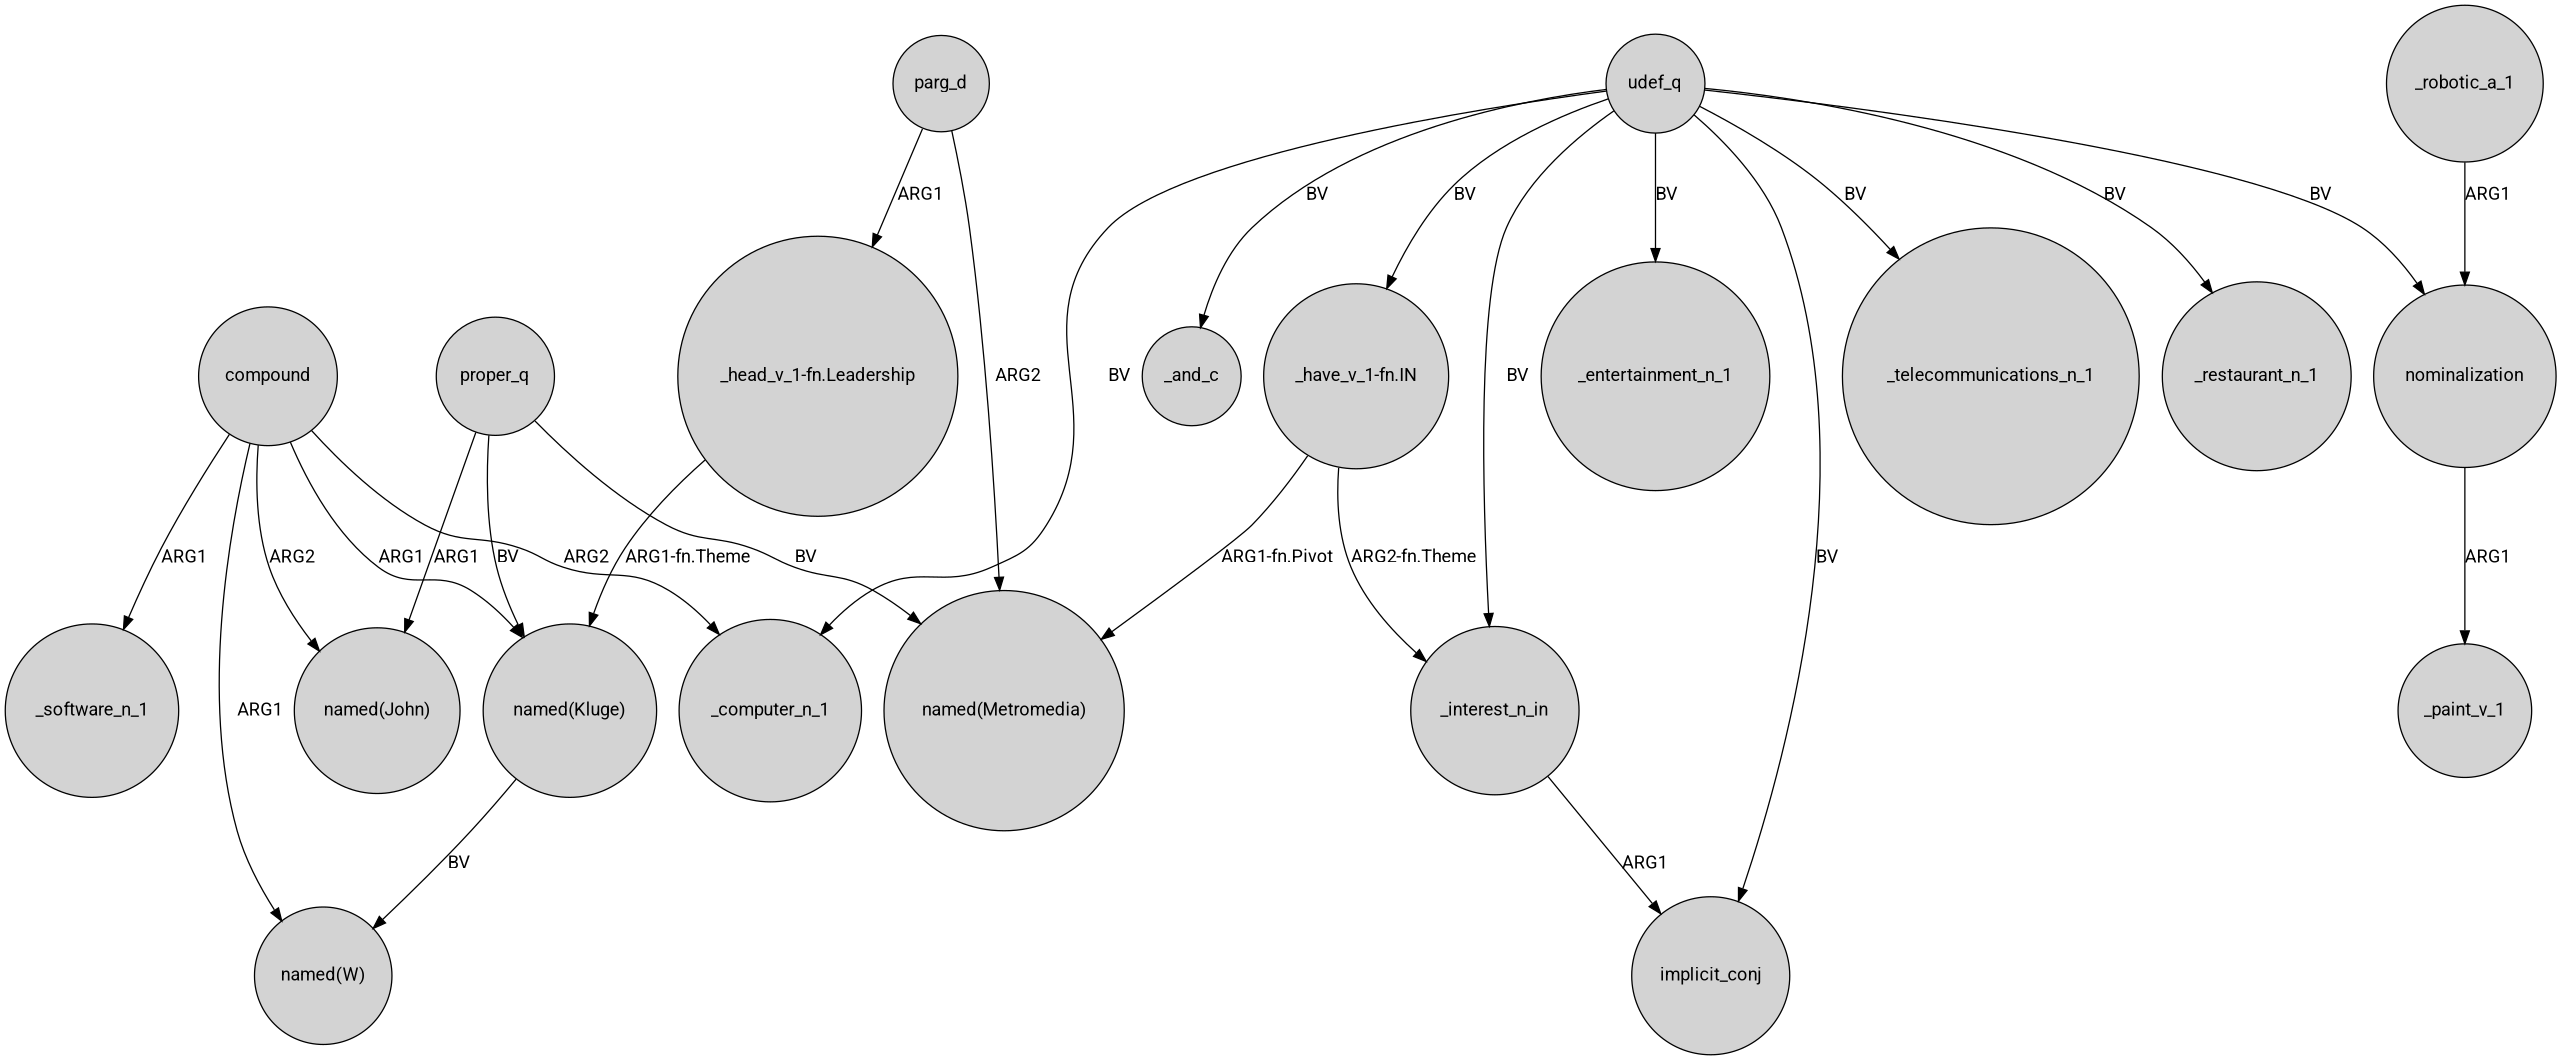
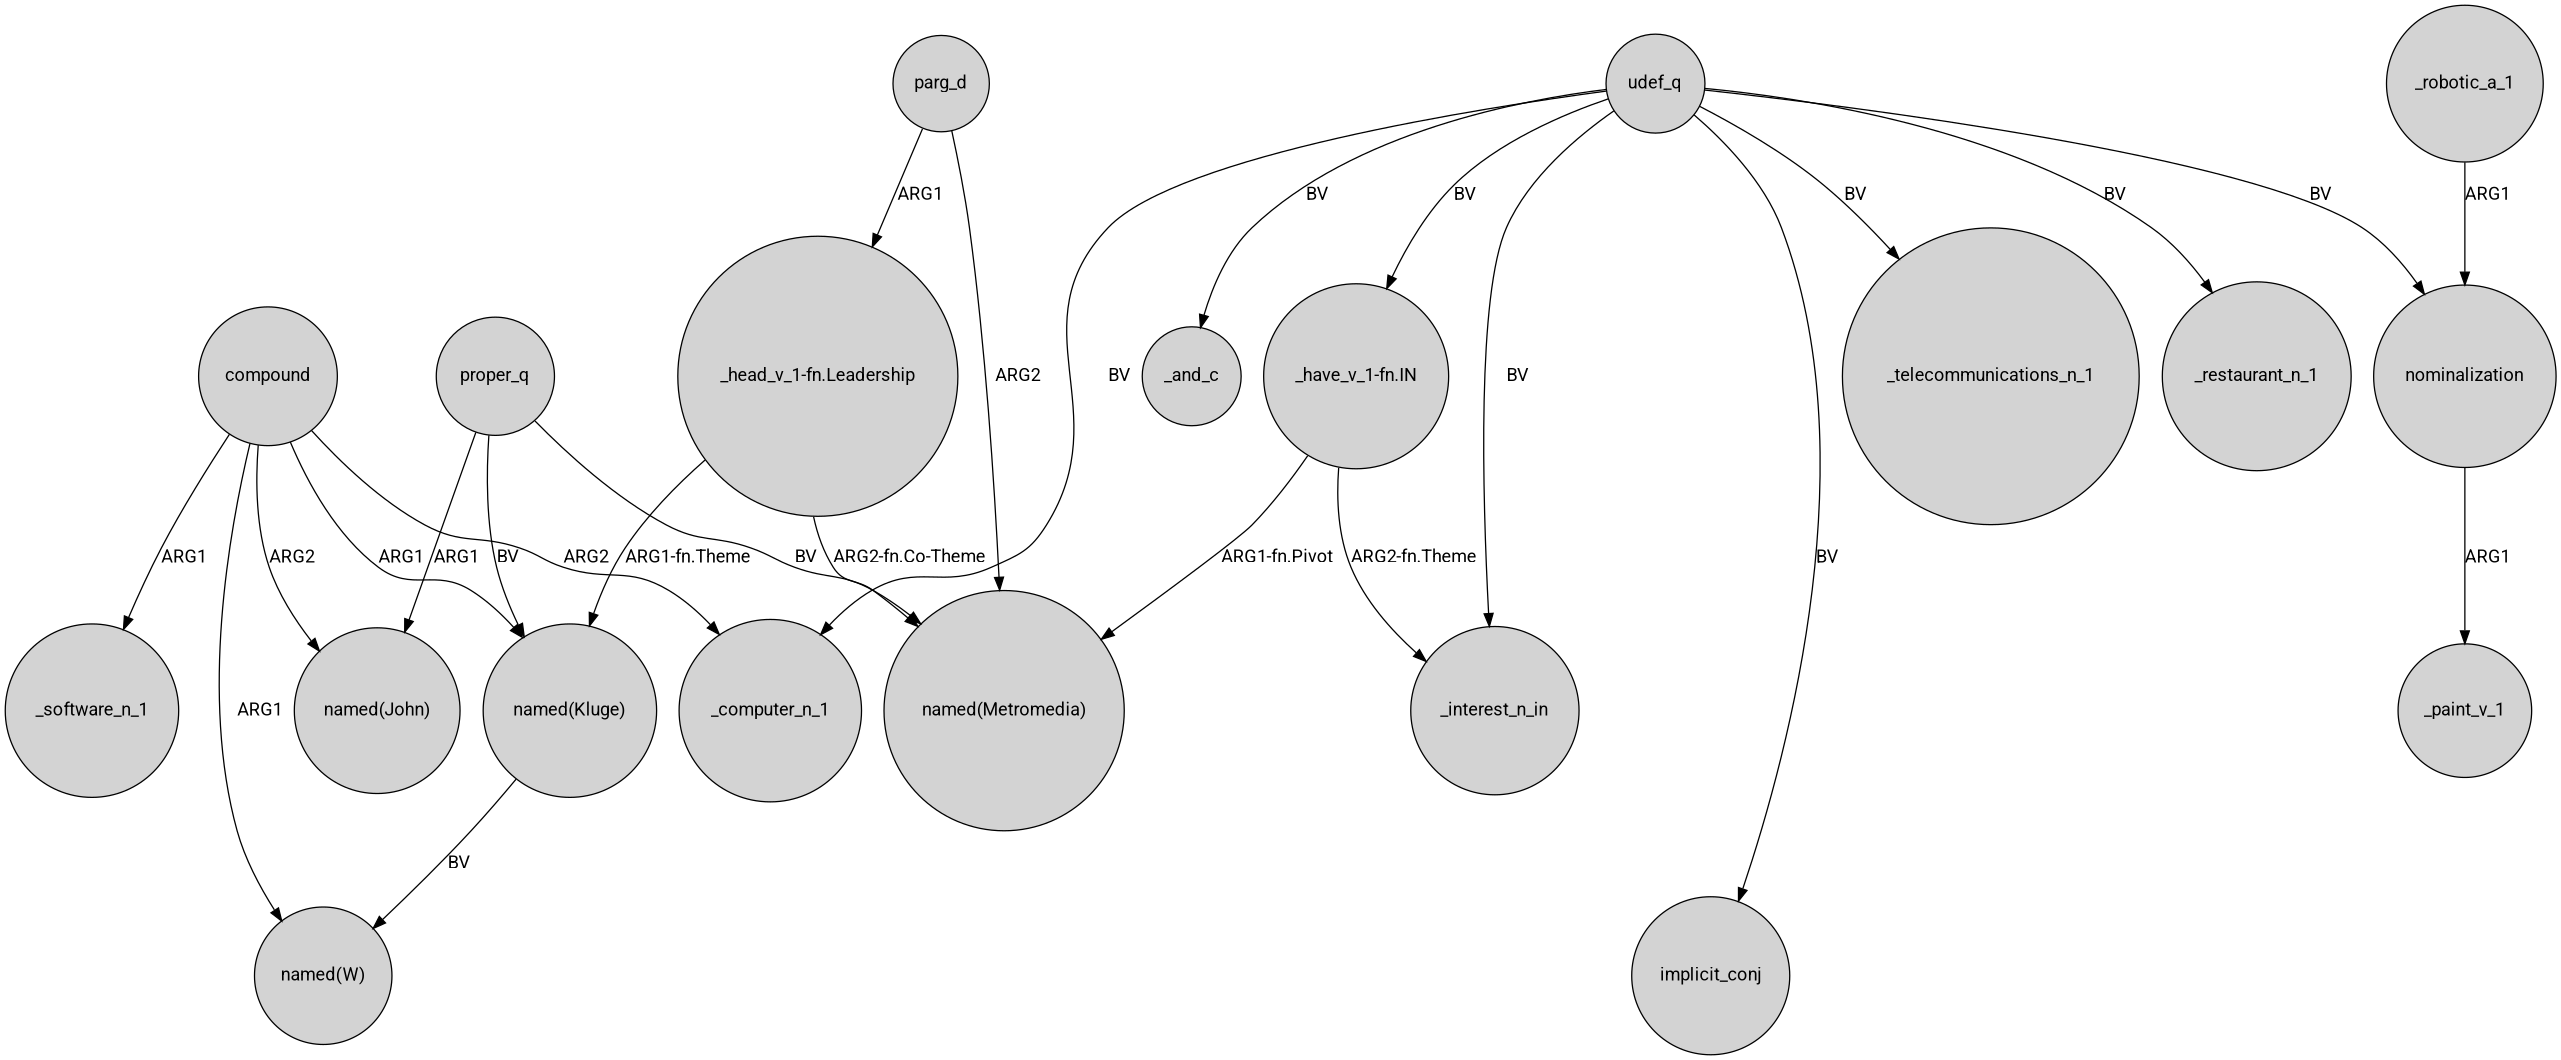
(1655, 376) -> none
none -> (833, 567)
(1600, 840) -> none
